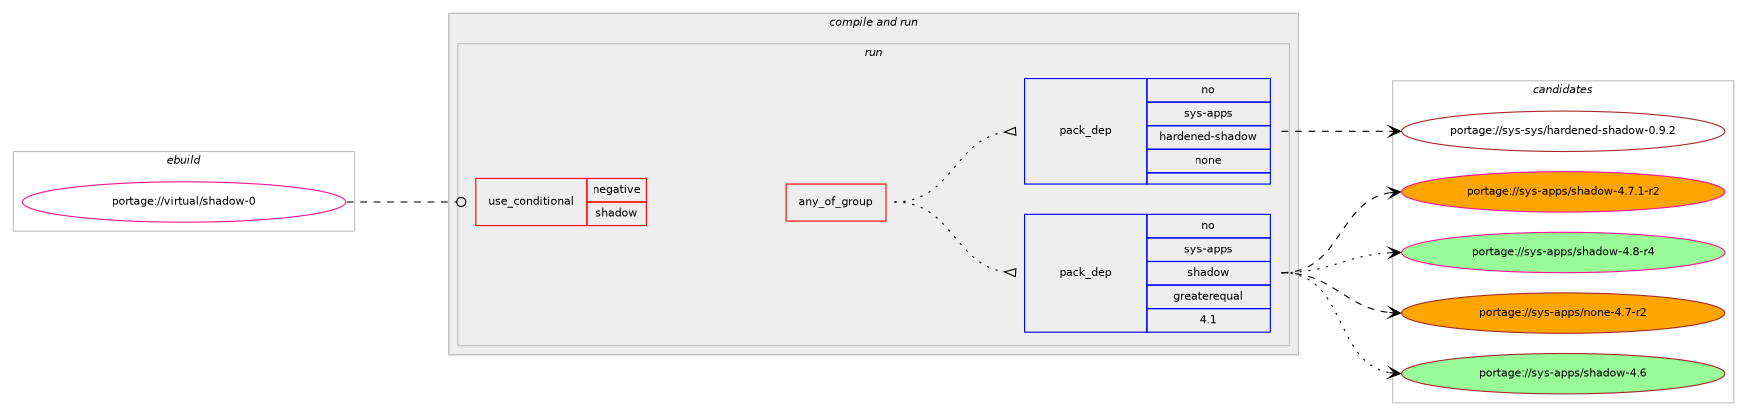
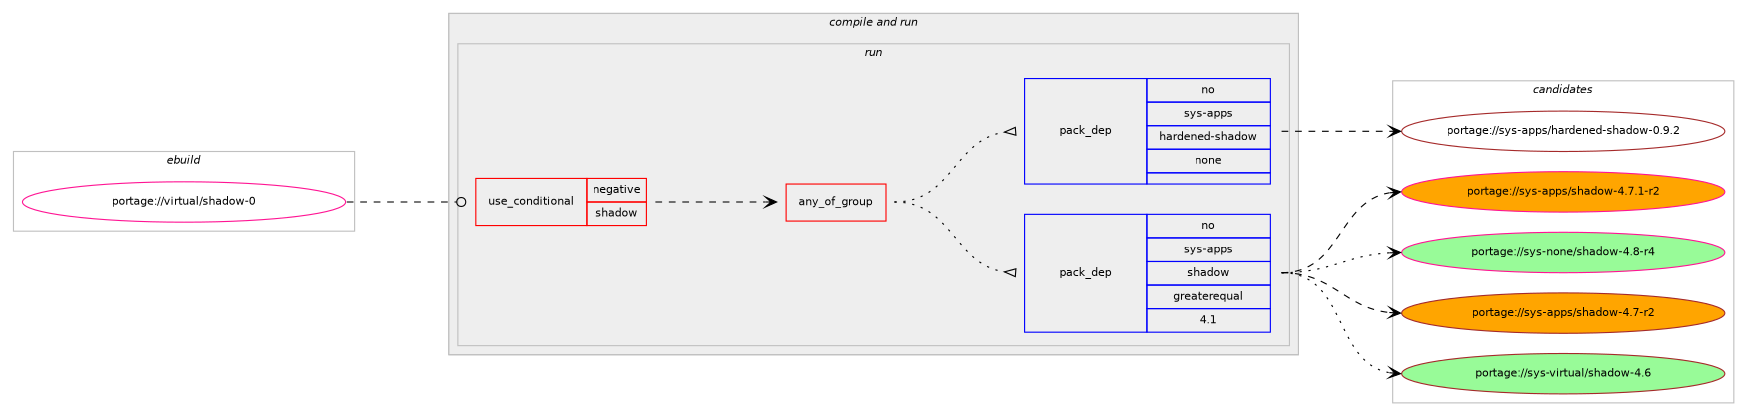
(1563, 131) -> (1563, 131)
none -> (710, 202)
(1563, 252) -> (1563, 252)
(1563, 313) -> (1563, 313)
(1563, 374) -> (1563, 374)
